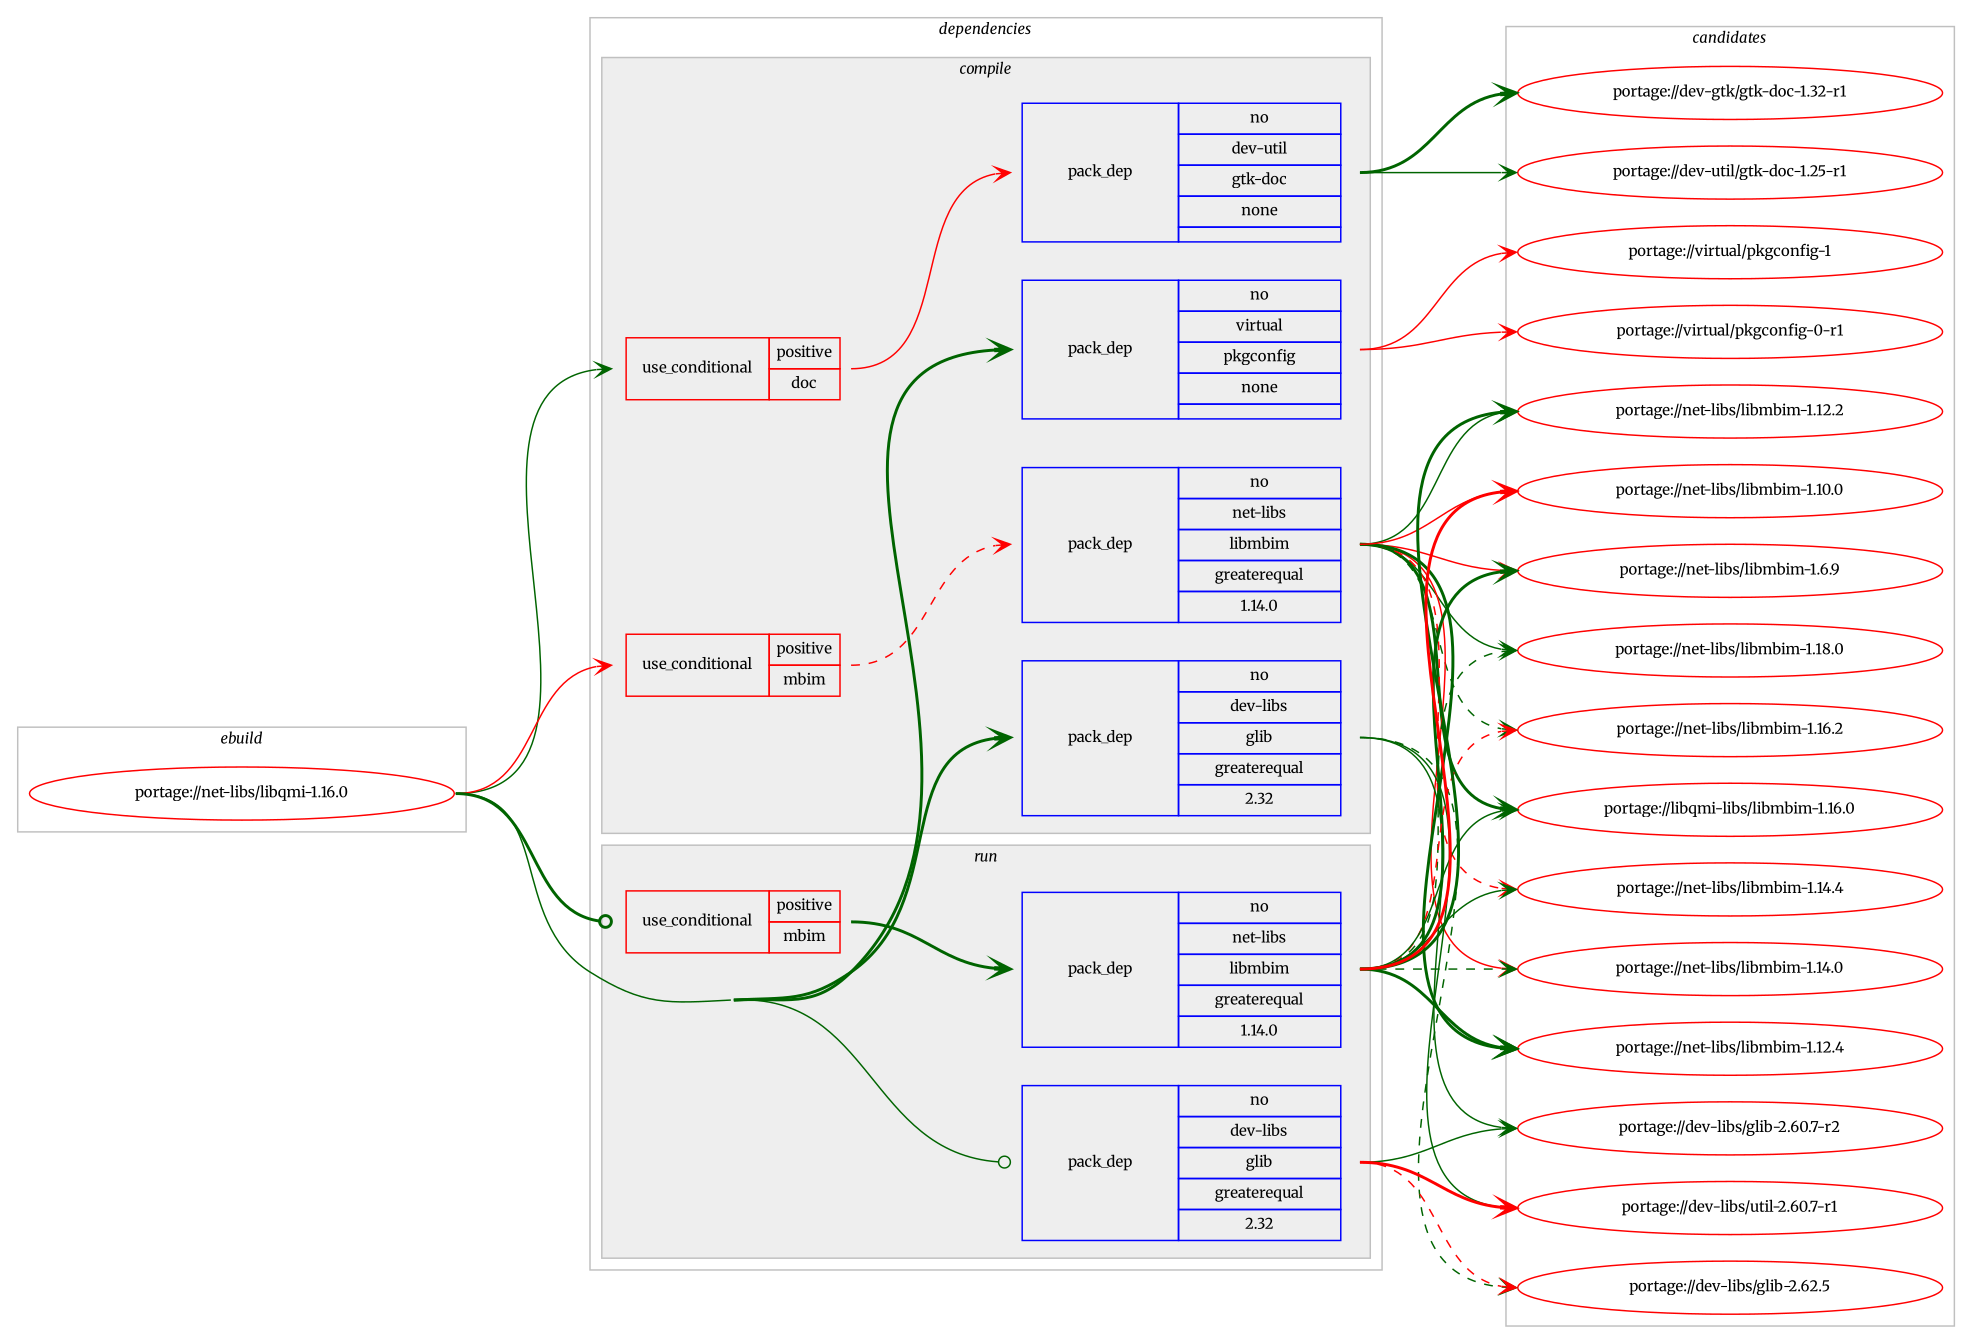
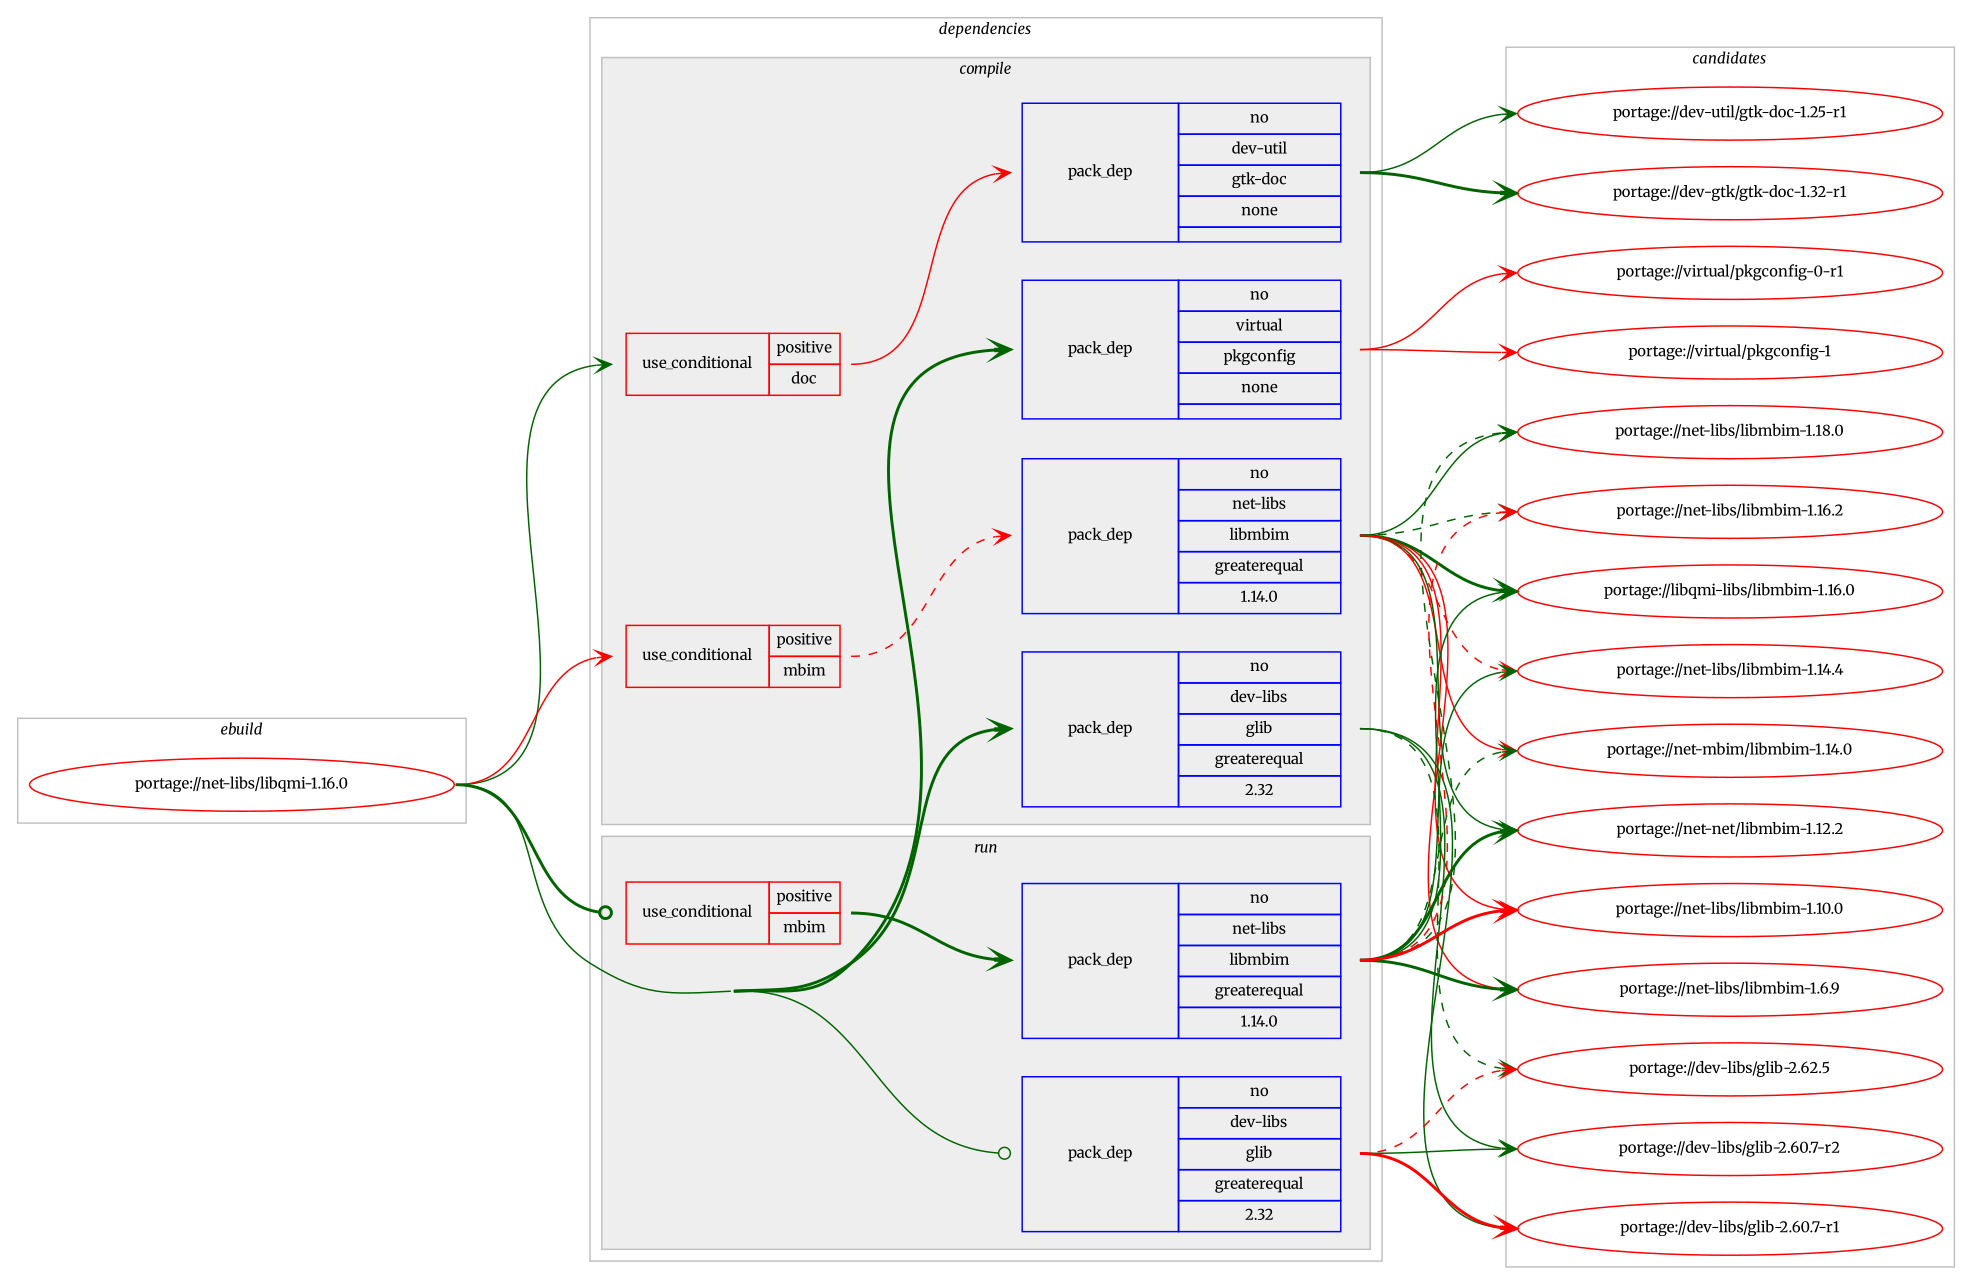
(1730, 412) -> (1730, 830)
(1730, 969) -> (1730, 751)
(1730, 1049) -> none
(1730, 1208) -> (1730, 1229)
